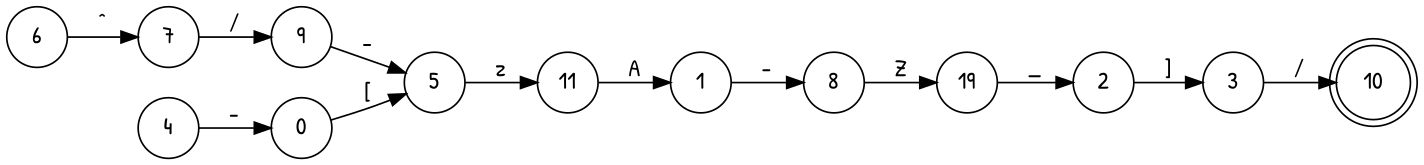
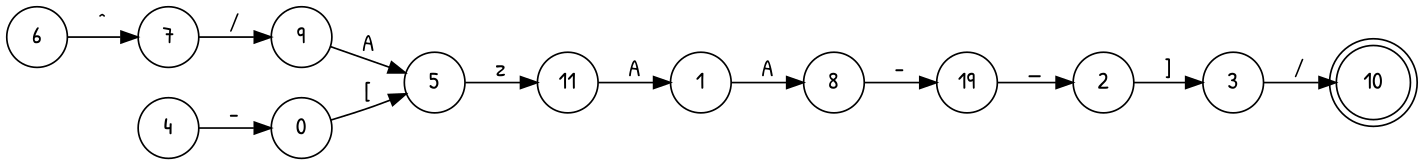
(368, 45) -> (368, 45)
(767, 70) -> (767, 70)
(900, 70) -> (900, 70)
